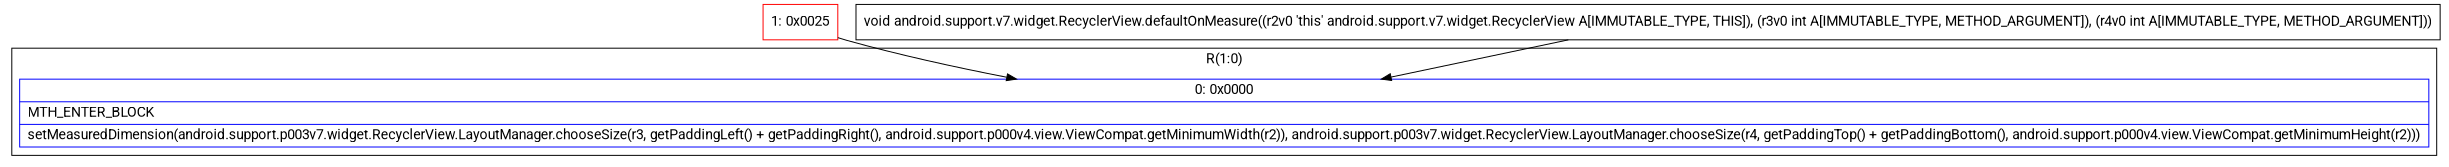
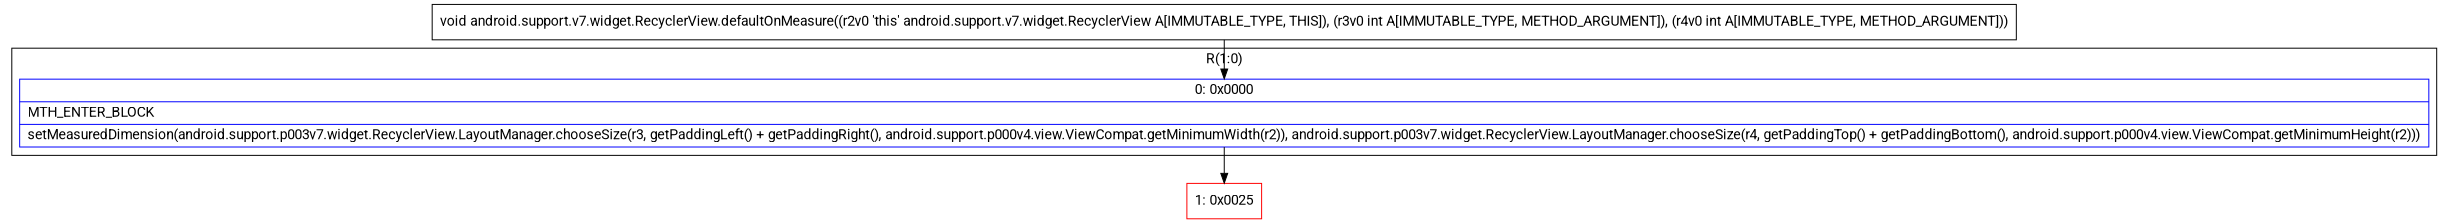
(922, 59) -> (1224, 161)
